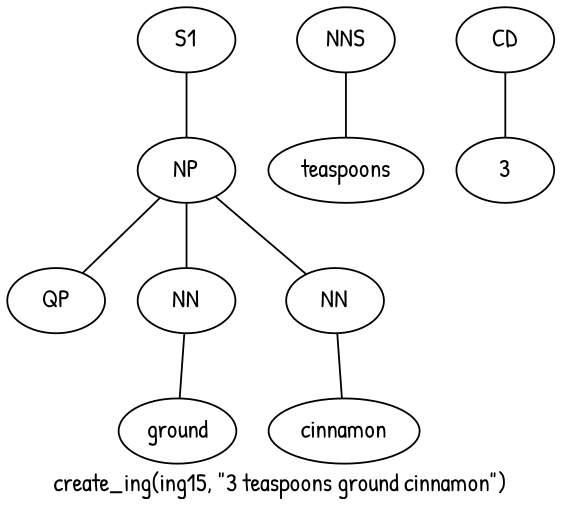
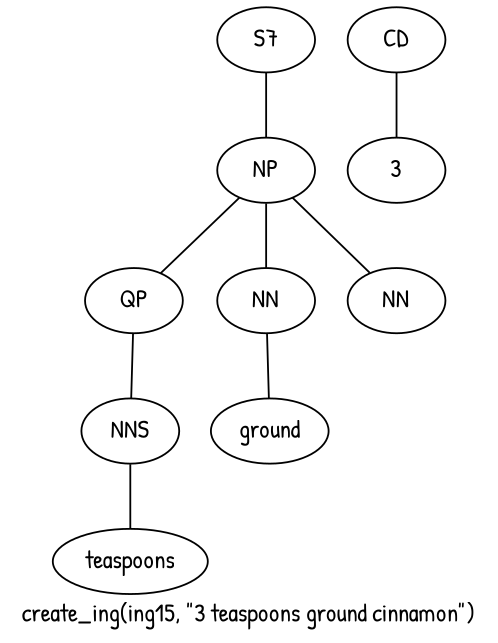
(187, 40) -> (266, 40)
none -> (132, 366)
(344, 431) -> none
